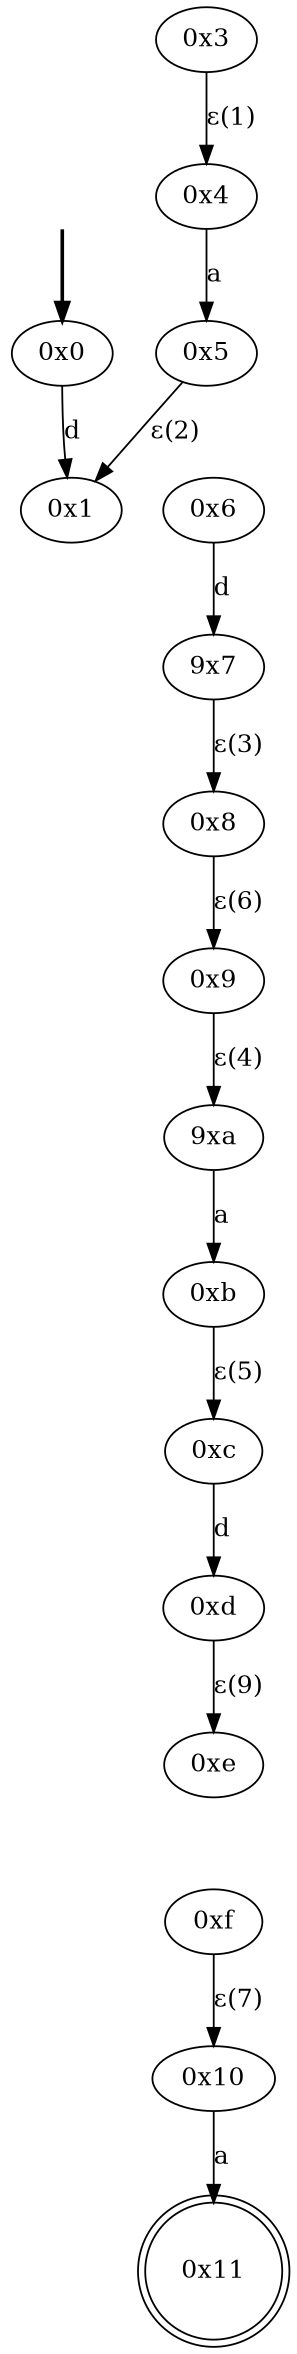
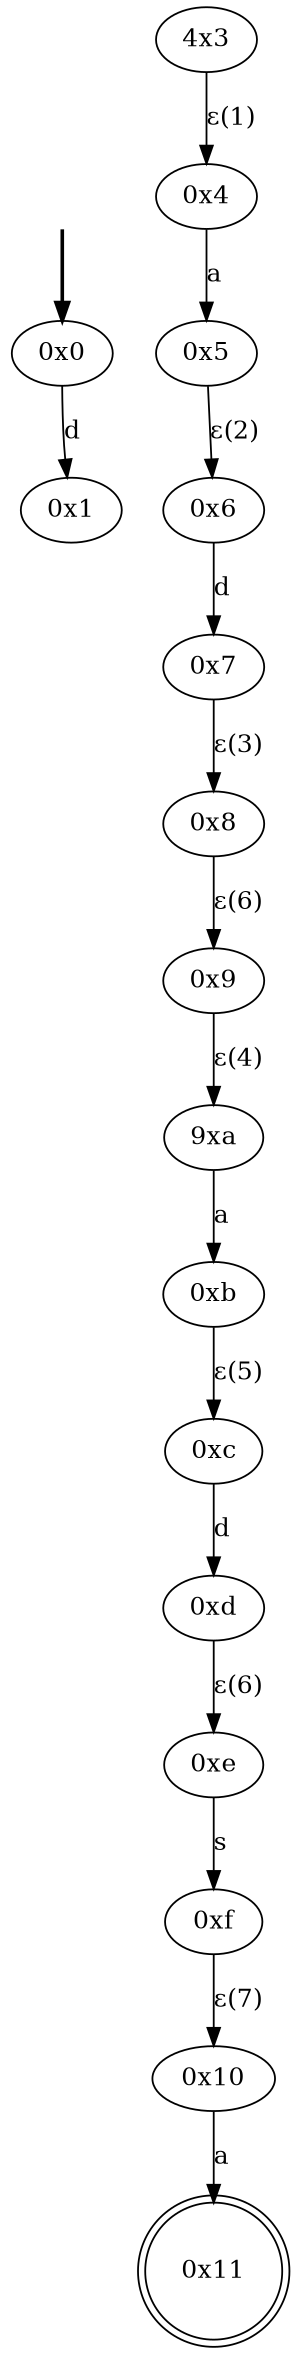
(207, 40) -> (207, 40)
(145, 424) -> (210, 423)
(214, 667) -> (214, 667)
(239, 1687) -> (239, 1687)
none -> (214, 1834)
